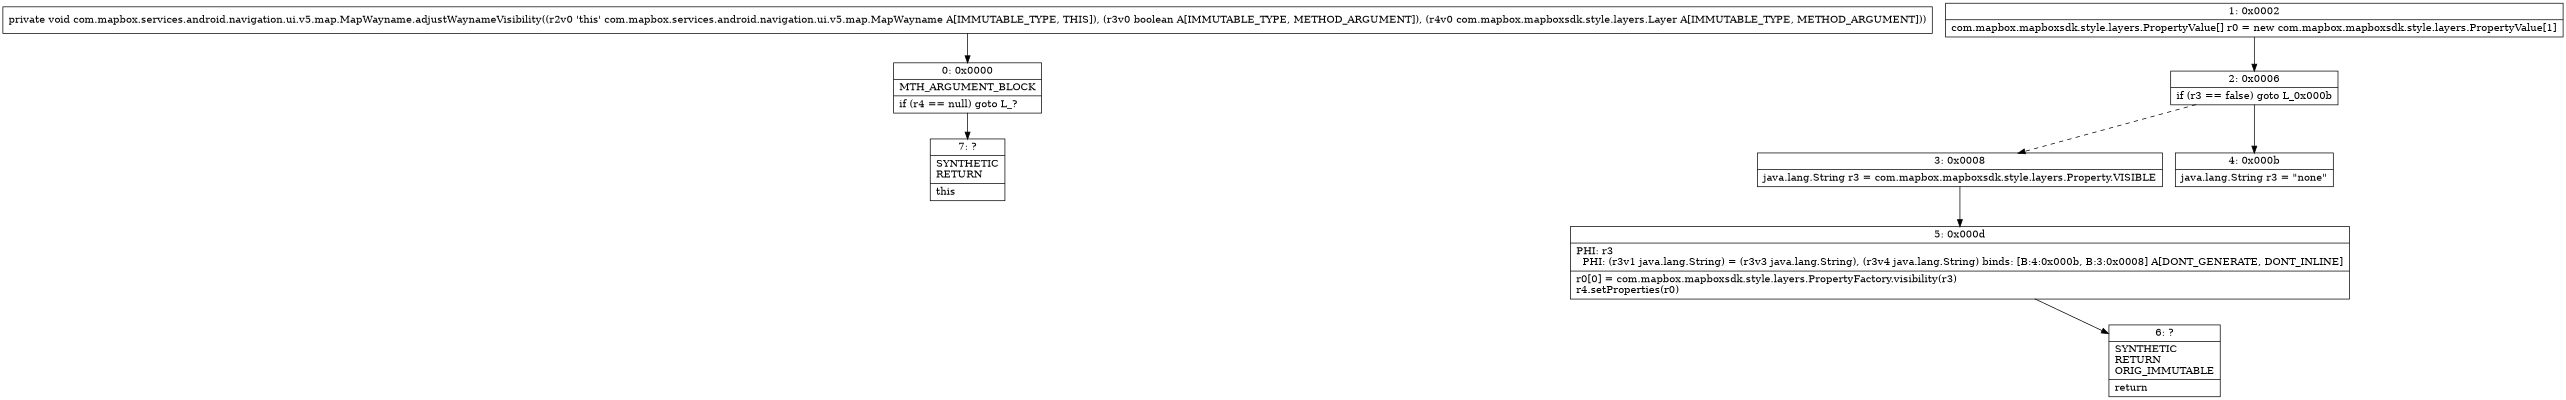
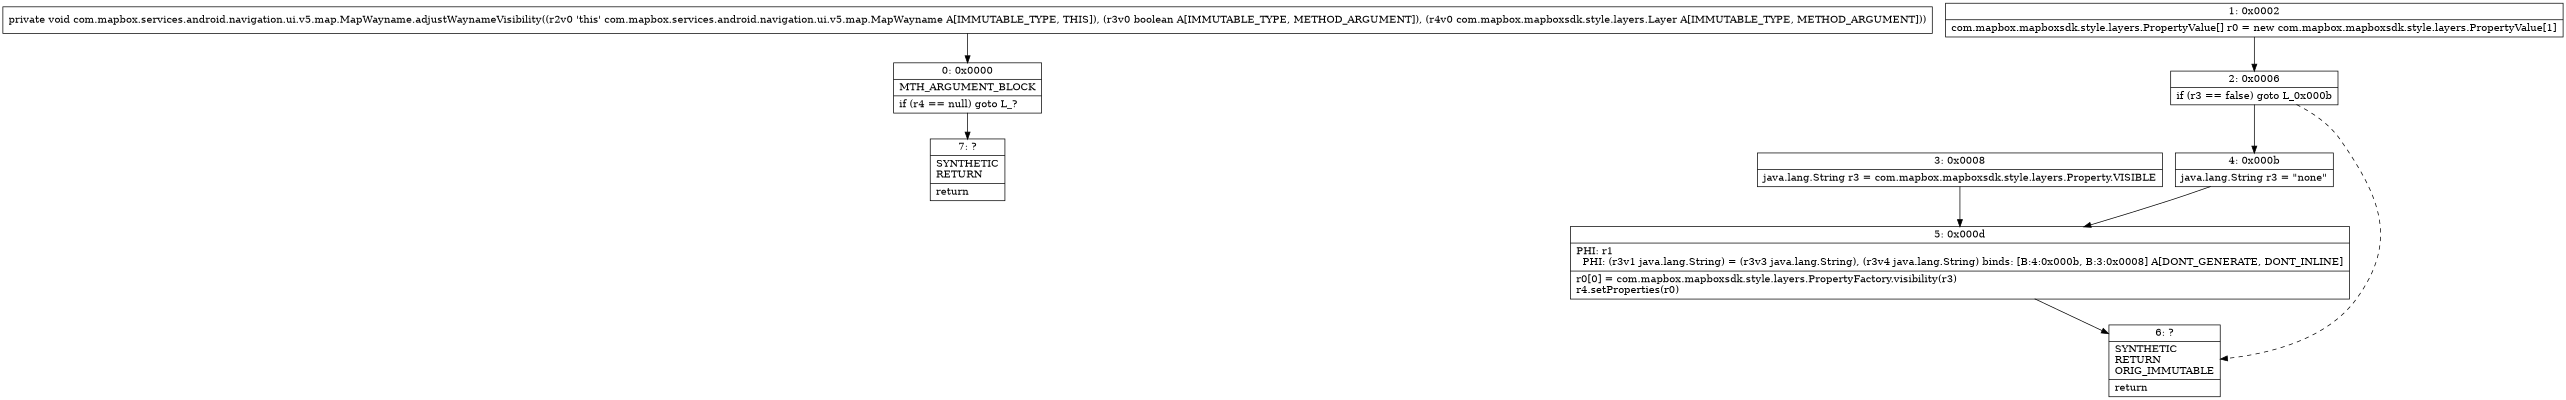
(2111, 128) -> (2376, 261)
(946, 192) -> (953, 192)
none -> (2151, 206)
(1597, 251) -> (1597, 251)
